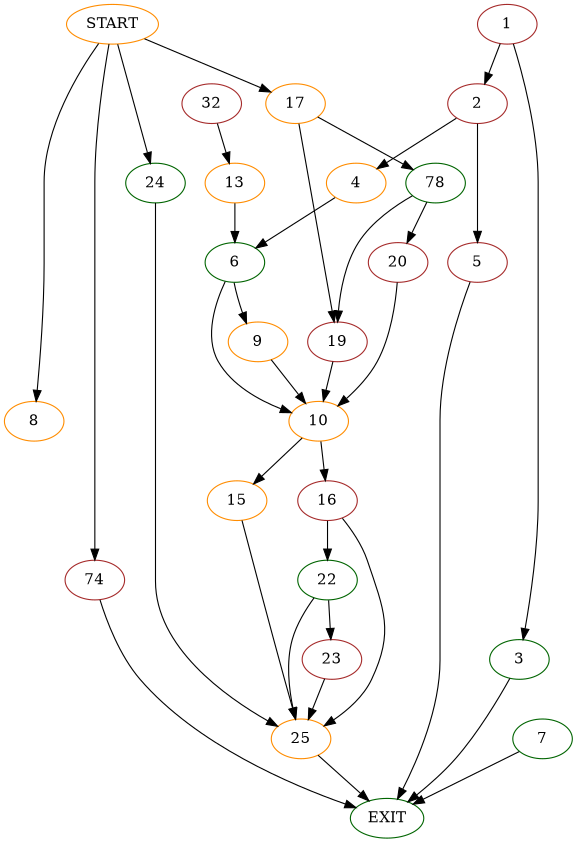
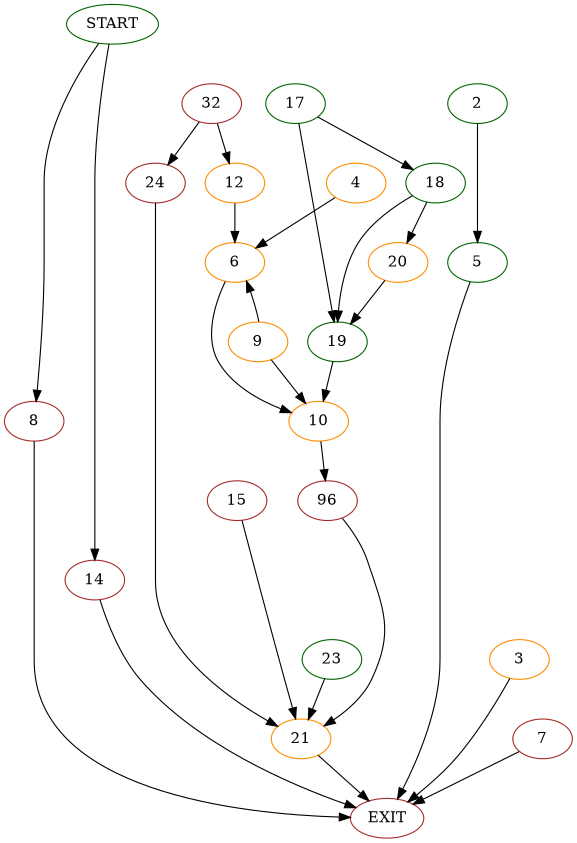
(112, 24) -> (112, 24)
(507, 24) -> none
(203, 63) -> none
(133, 98) -> (187, 139)
(296, 104) -> (296, 104)
(478, 104) -> (478, 104)
(421, 140) -> none
(155, 183) -> (155, 183)
(235, 183) -> (235, 183)
(436, 183) -> (436, 183)
(235, 262) -> (235, 262)
(398, 262) -> (398, 262)
(478, 262) -> (478, 262)
(238, 298) -> (255, 306)
(337, 342) -> (337, 342)
(384, 346) -> (371, 298)
(34, 421) -> (34, 421)
(282, 457) -> none
(237, 501) -> (237, 501)
(328, 501) -> (328, 501)
(95, 580) -> (95, 580)
(328, 580) -> none
(332, 659) -> (332, 659)
(519, 659) -> (519, 659)
none -> (62, 732)
(301, 739) -> (301, 739)
(543, 739) -> (543, 739)
(387, 818) -> (387, 818)
